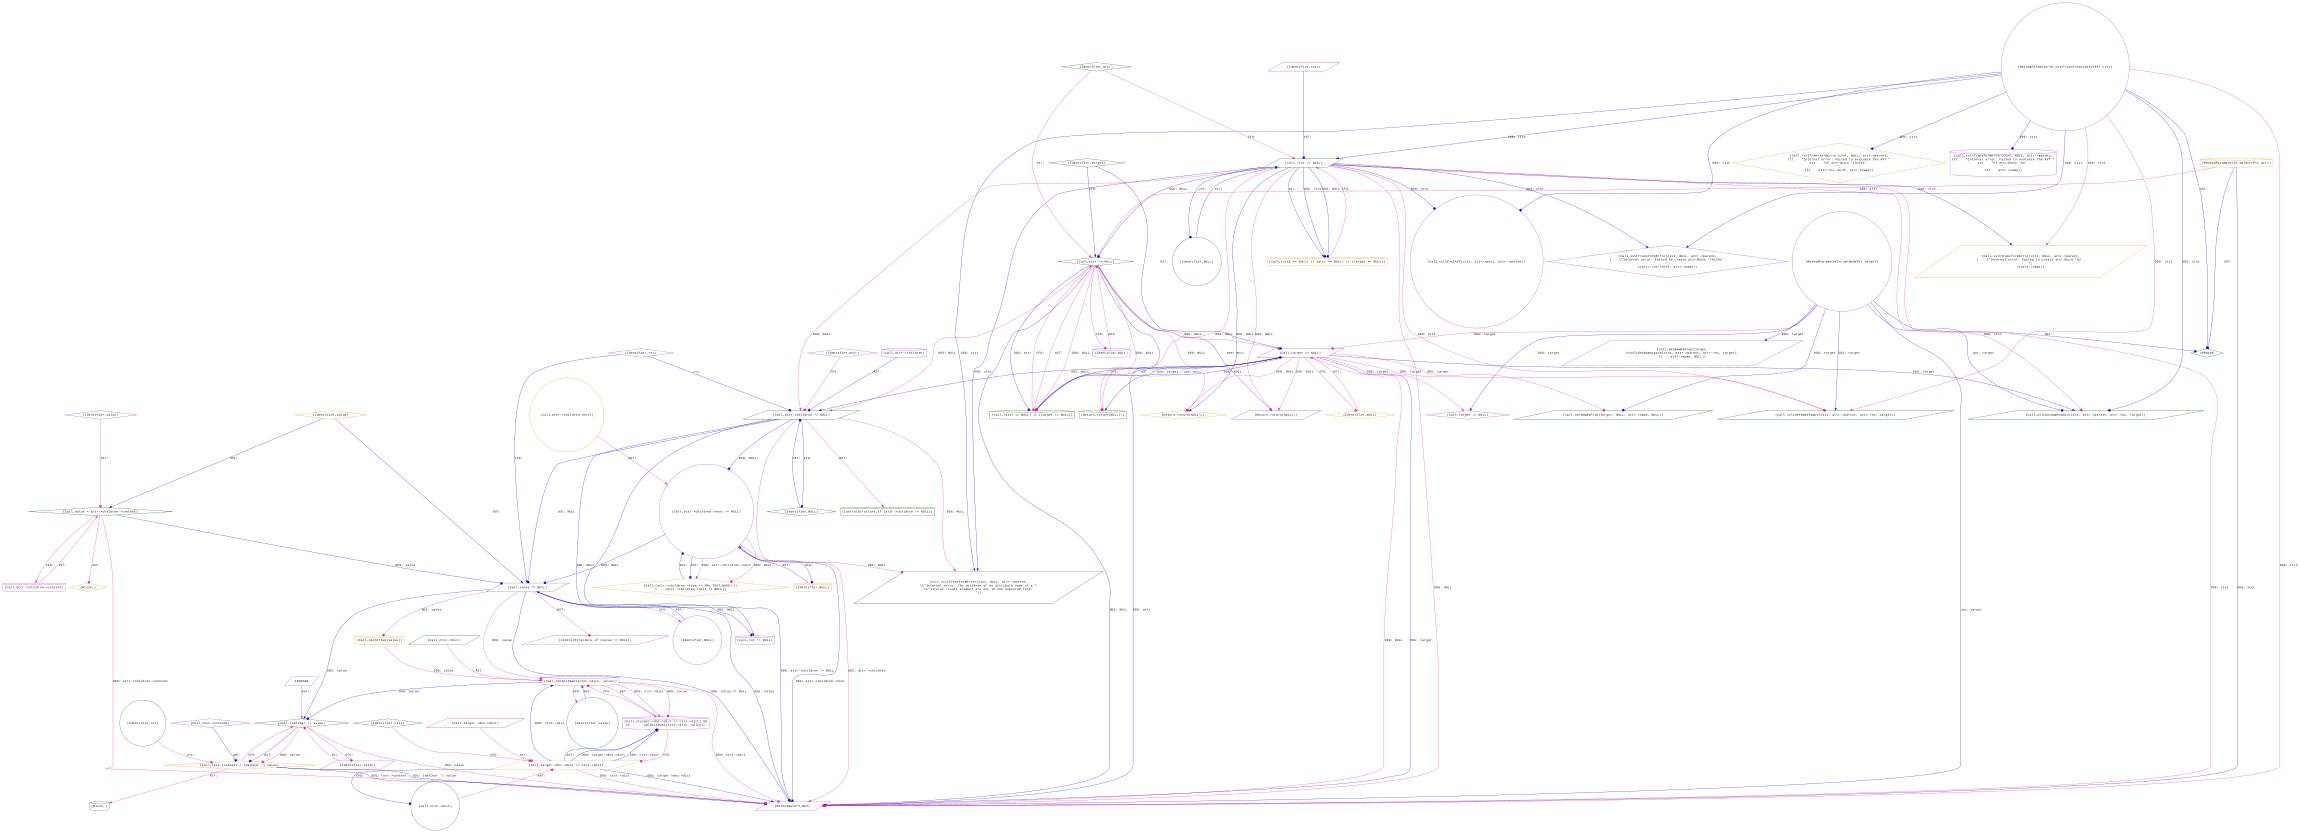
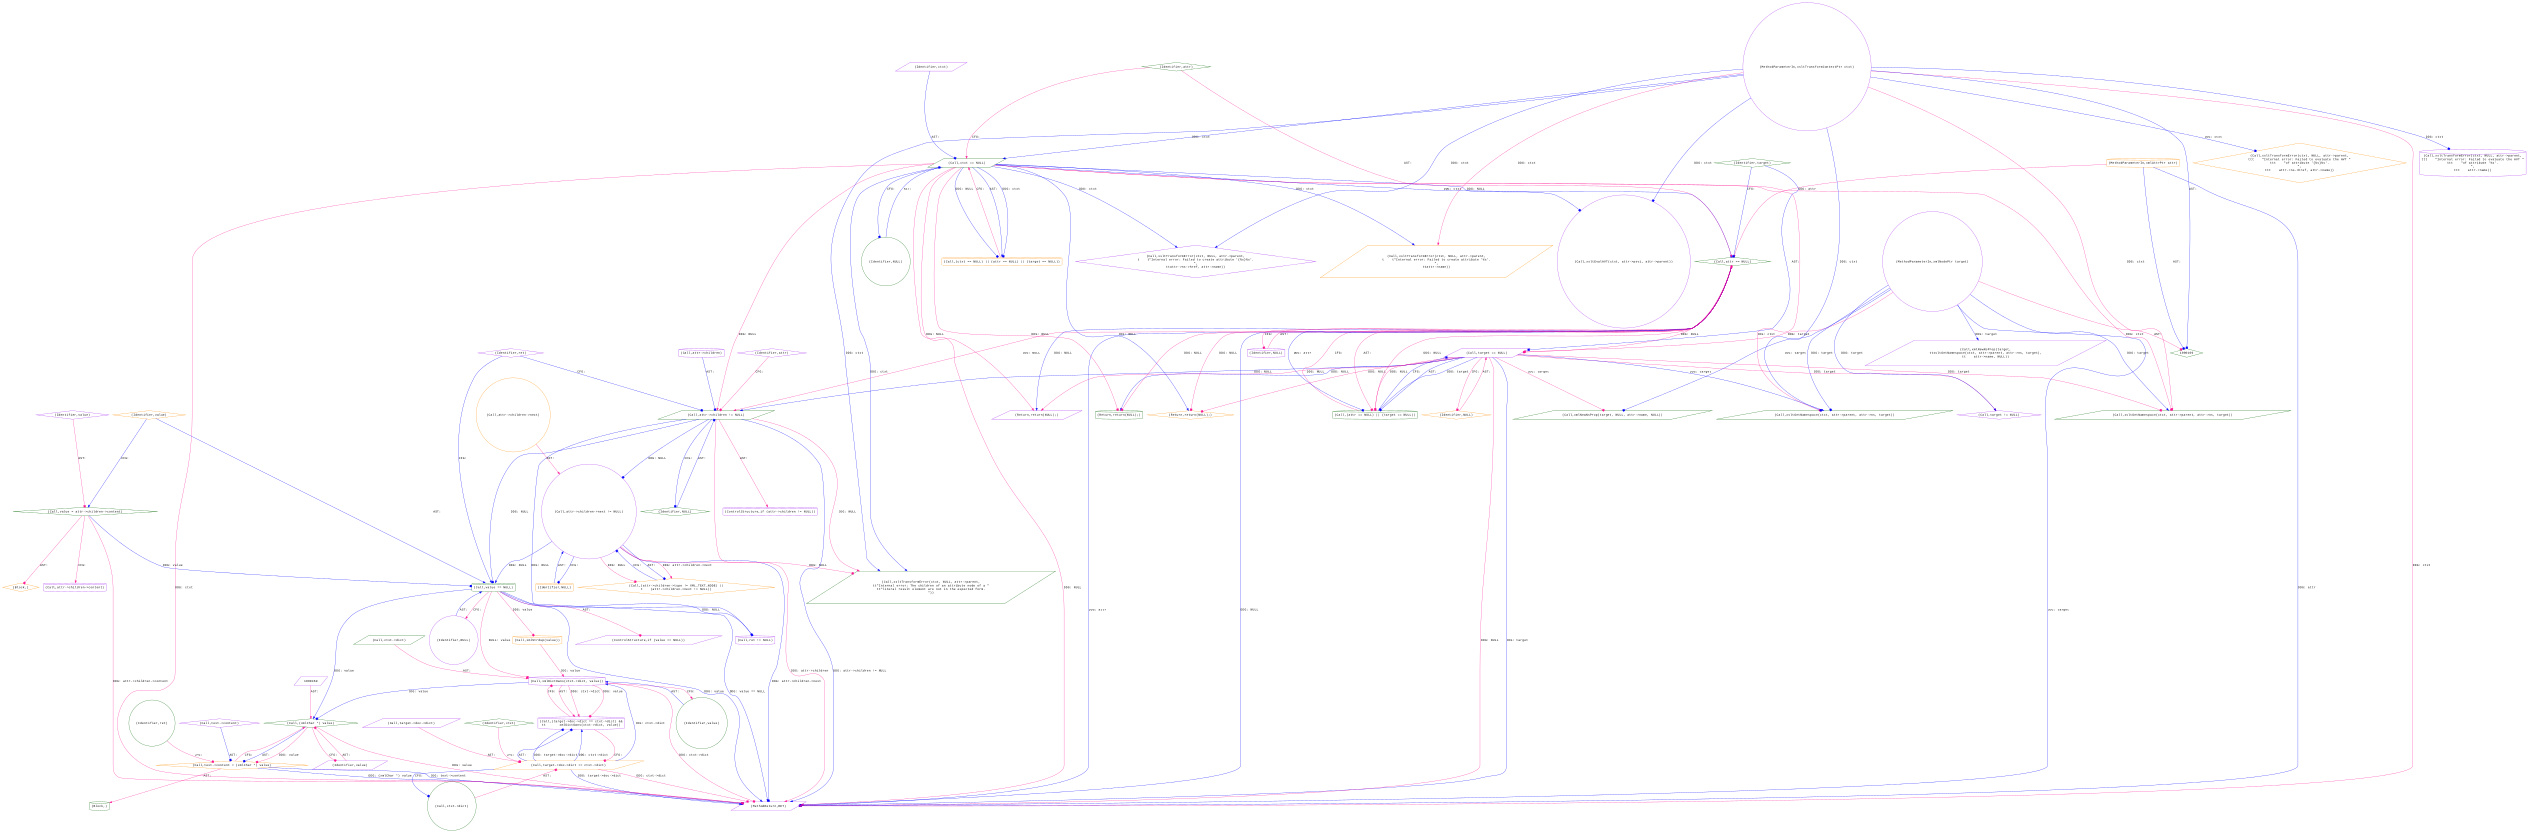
(1091, 211) -> (1743, 211)
(2021, 334) -> (2079, 317)
(887, 512) -> (770, 512)
(69, 552) -> none
(607, 562) -> (522, 559)
(528, 587) -> (494, 587)
(502, 640) -> (500, 640)
